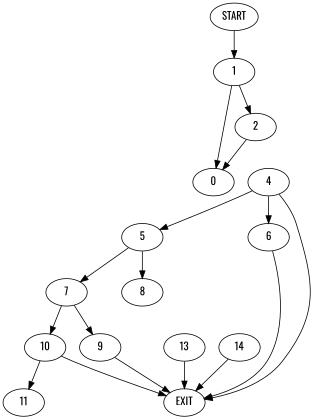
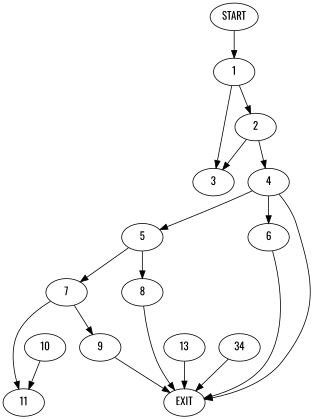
none -> (261, 151)
(214, 182) -> (214, 182)
(57, 316) -> (17, 335)
(240, 347) -> (240, 347)
(110, 376) -> (152, 347)
